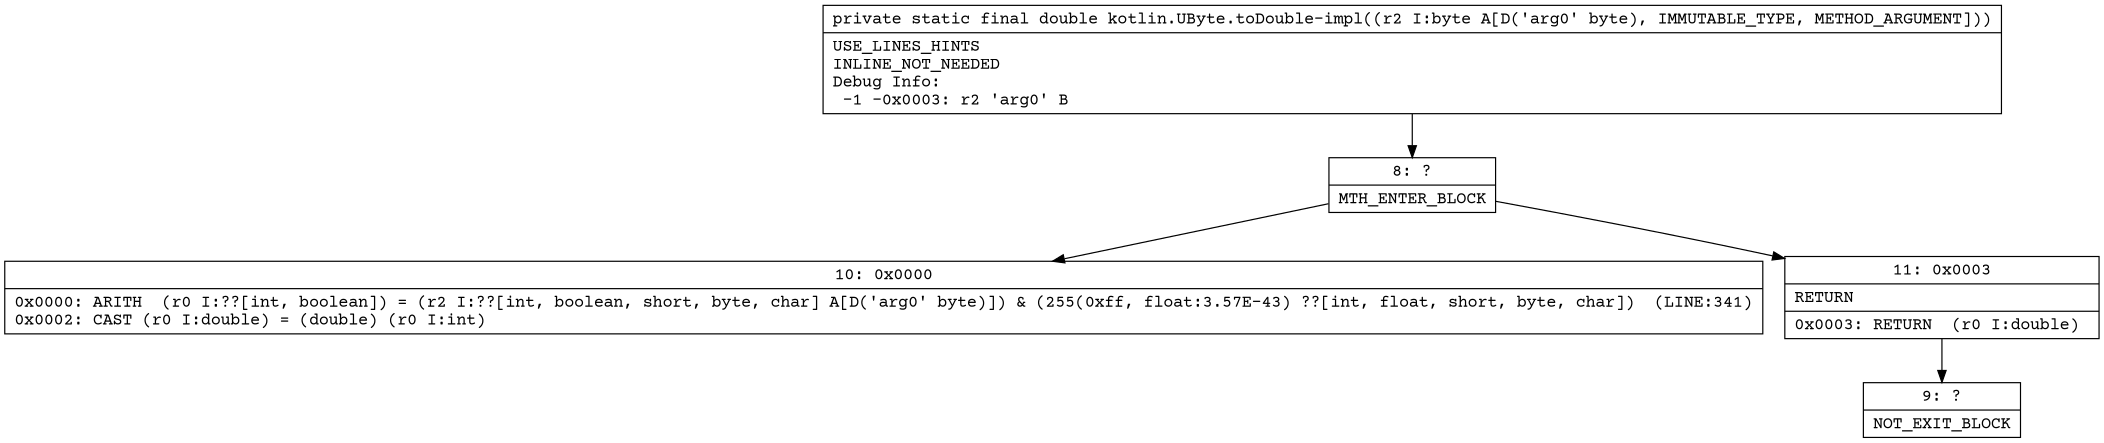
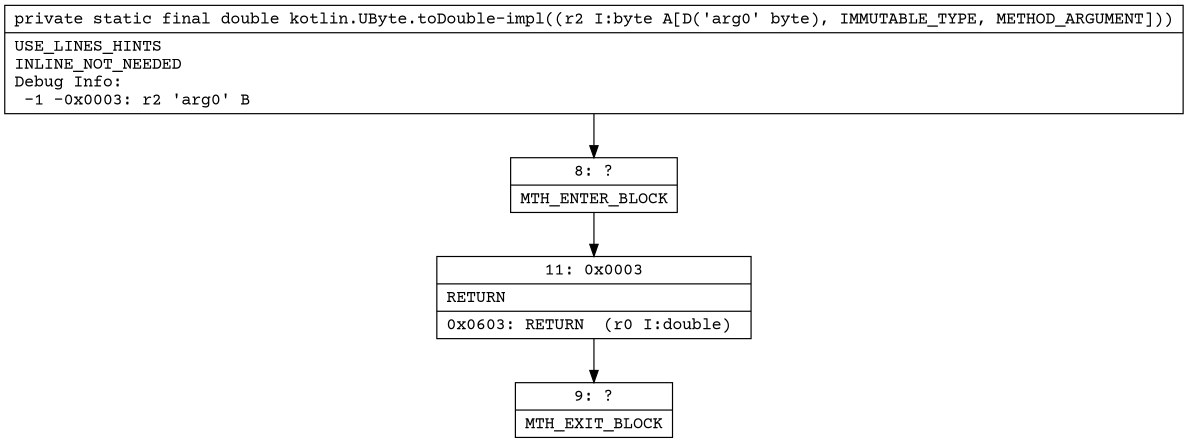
(884, 298) -> none
(1942, 324) -> (594, 324)
(1942, 423) -> (594, 423)
